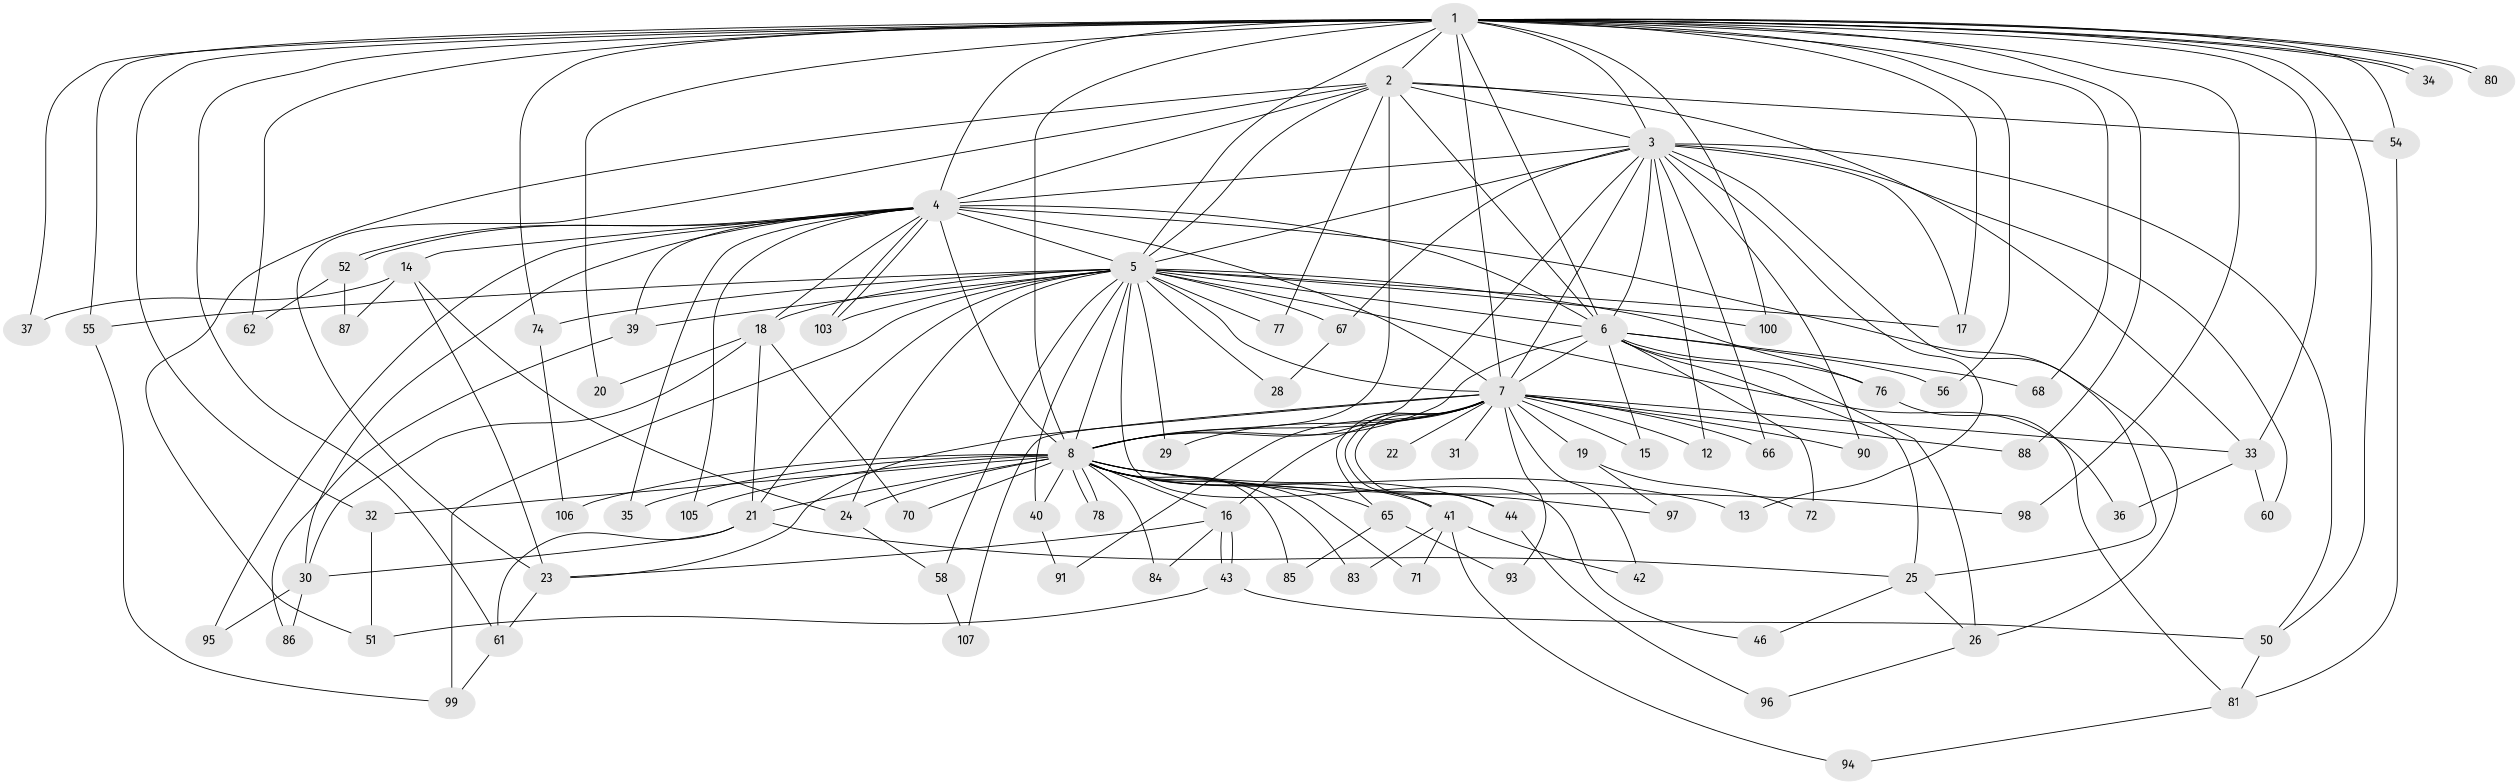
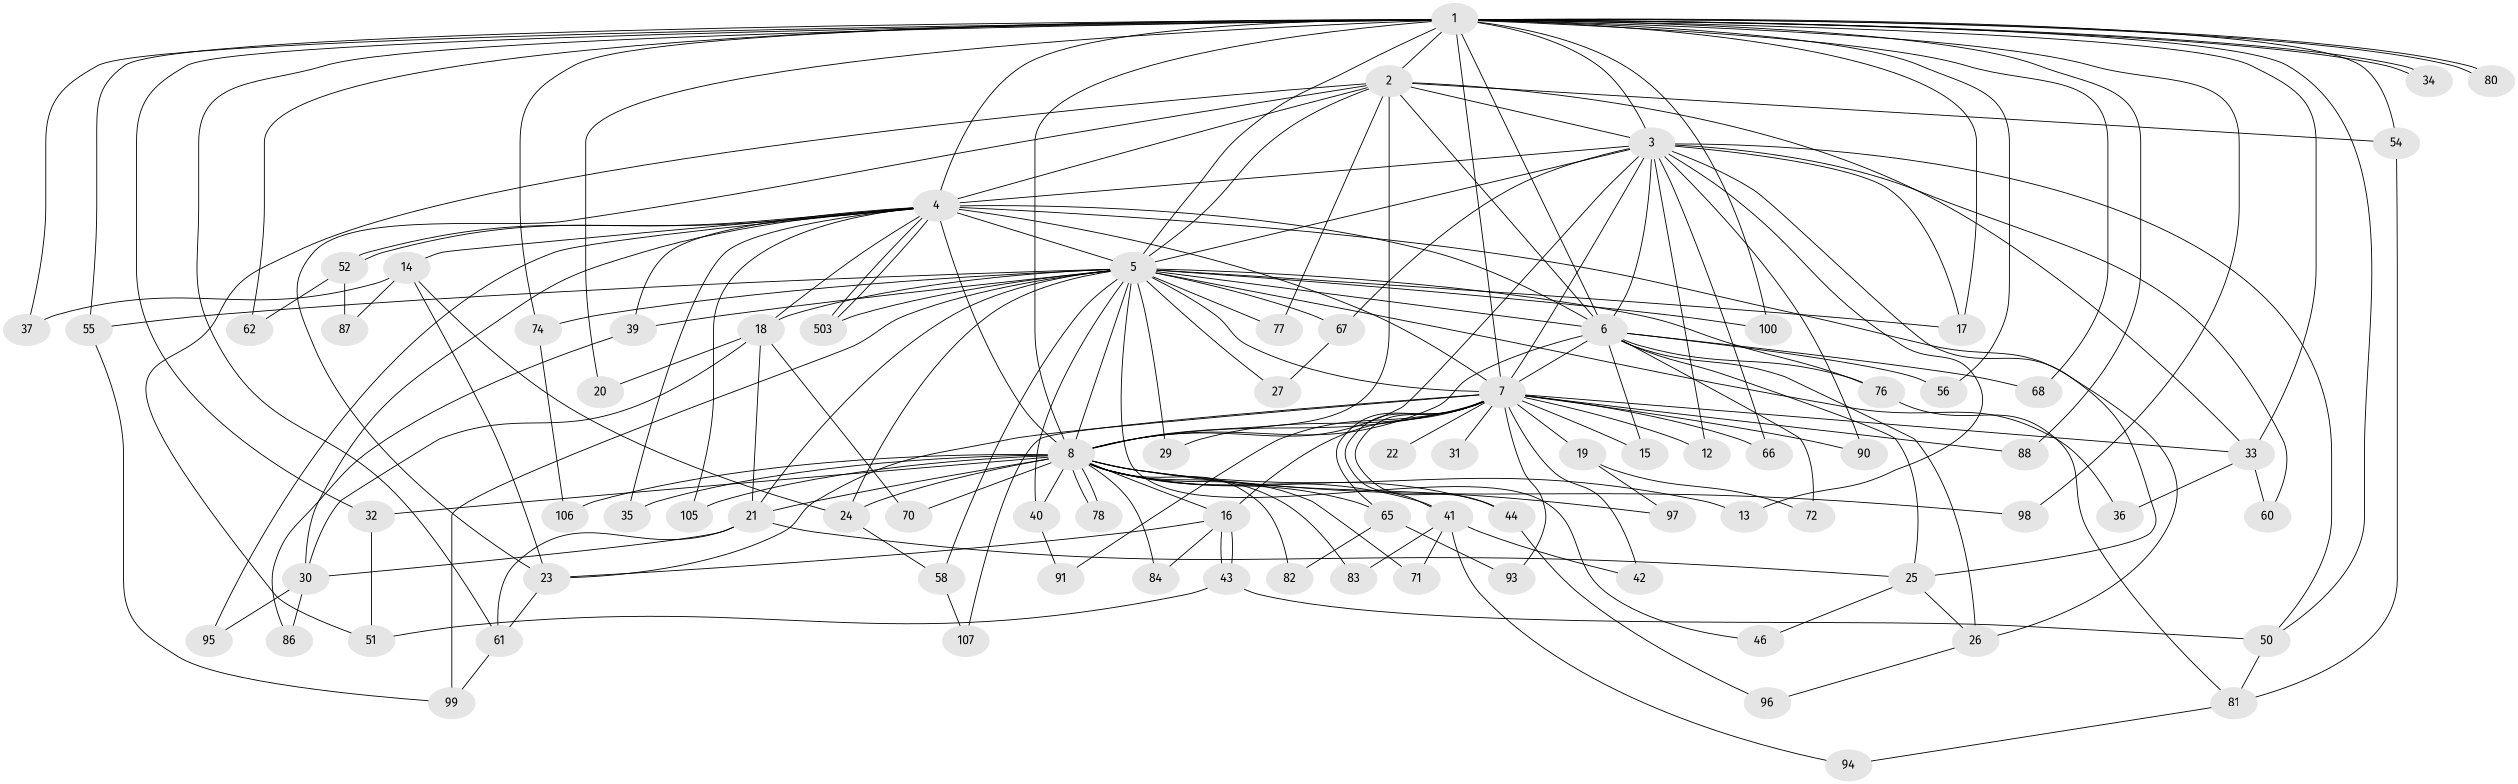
(823, 330) -> (823, 330)
(1278, 392) -> (1278, 392)
(1290, 579) -> (1290, 579)
